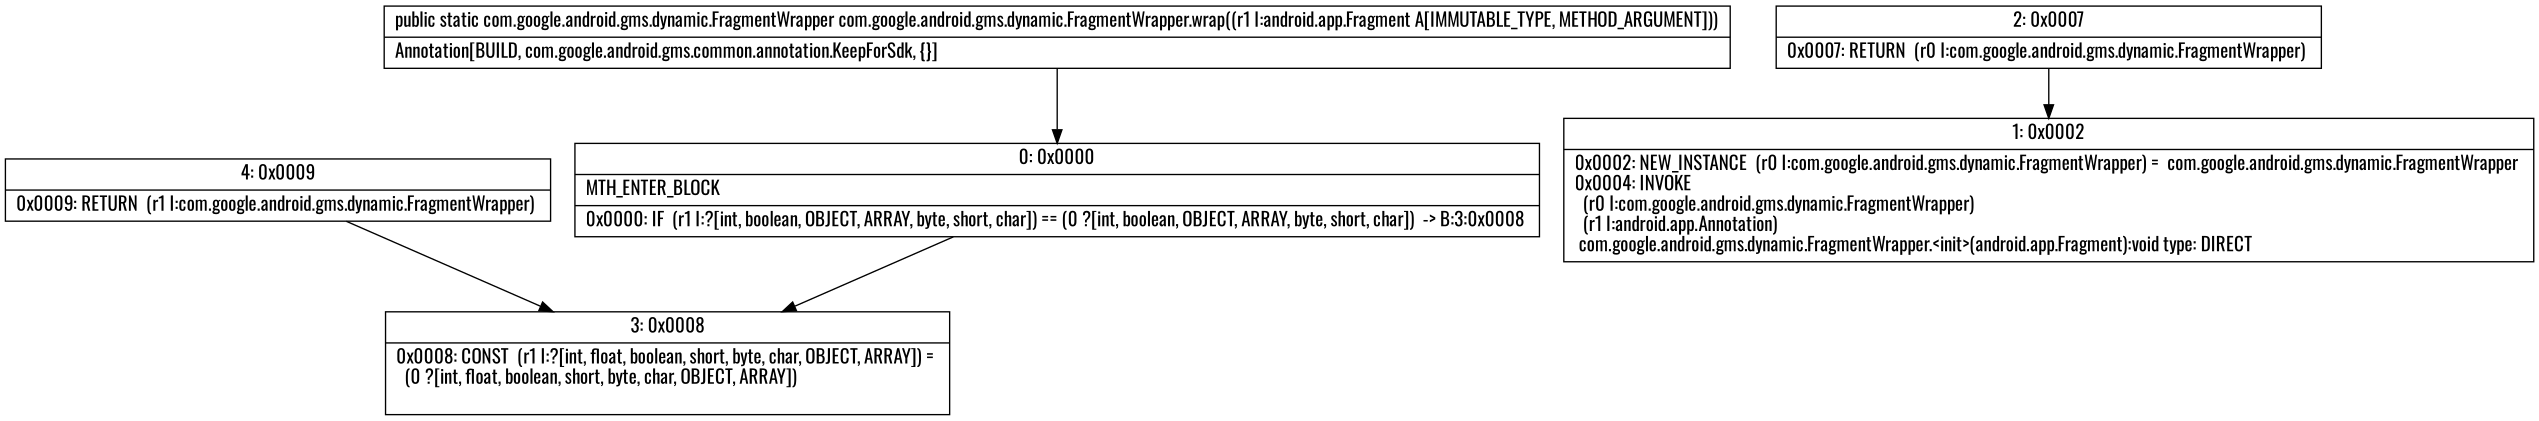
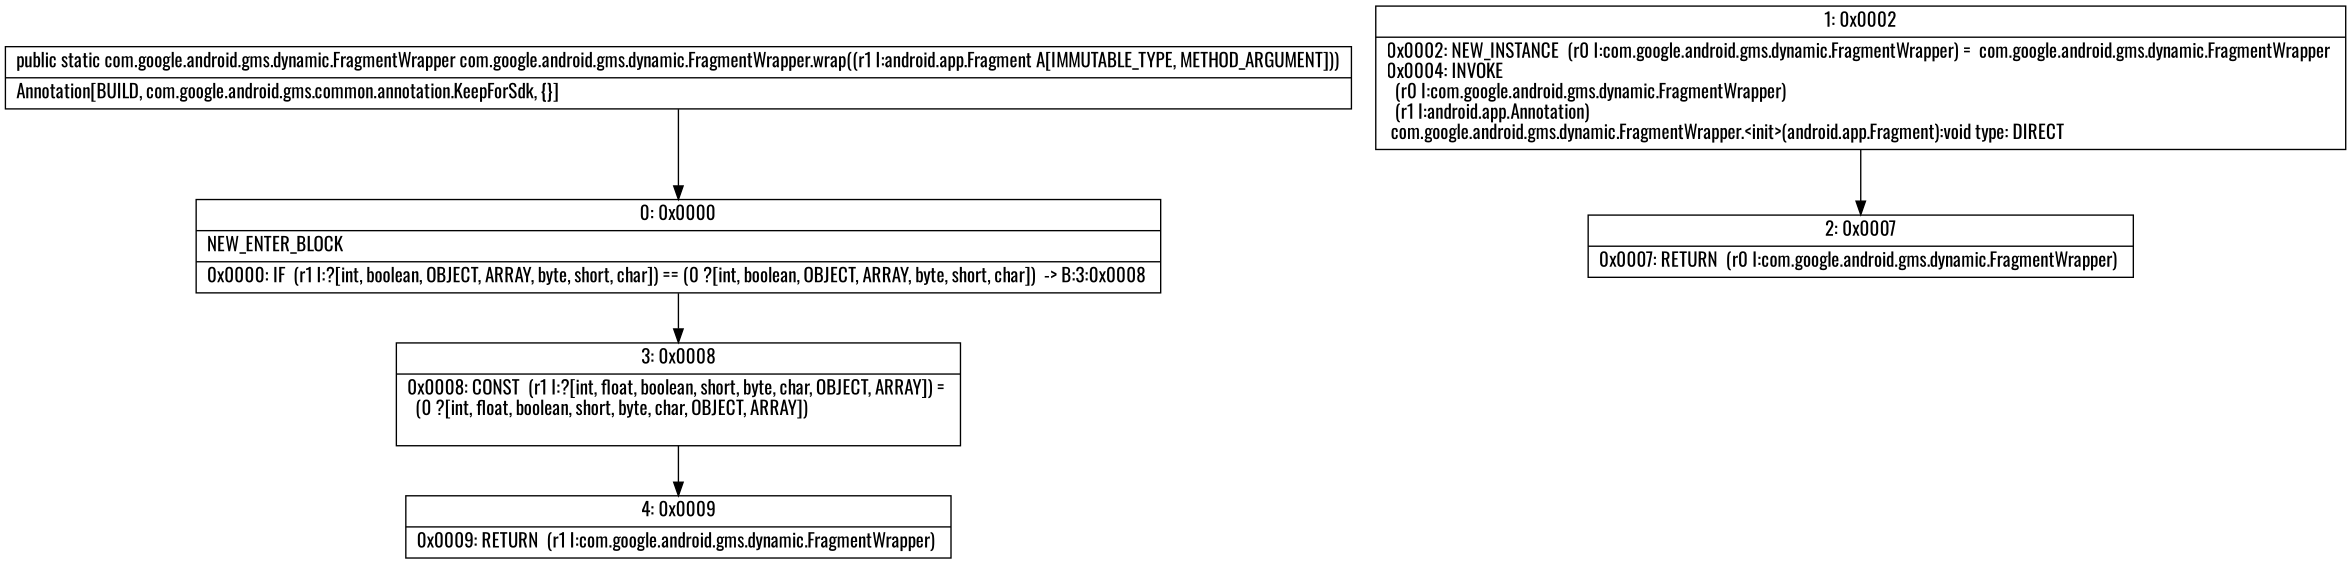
(2049, 87) -> (1861, 175)
(653, 189) -> (275, 246)
(443, 264) -> (678, 464)
